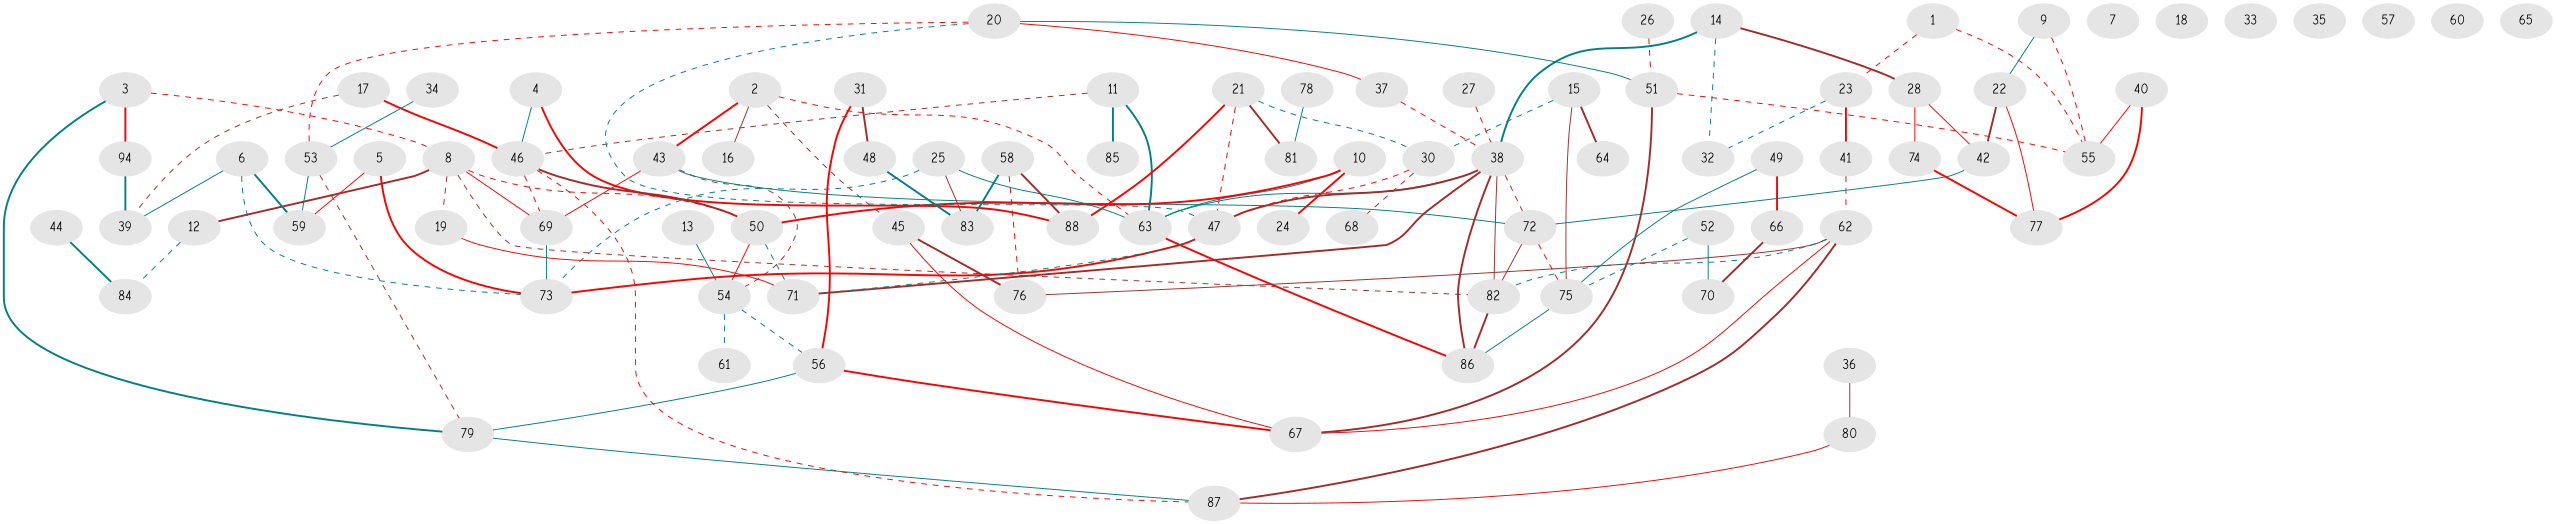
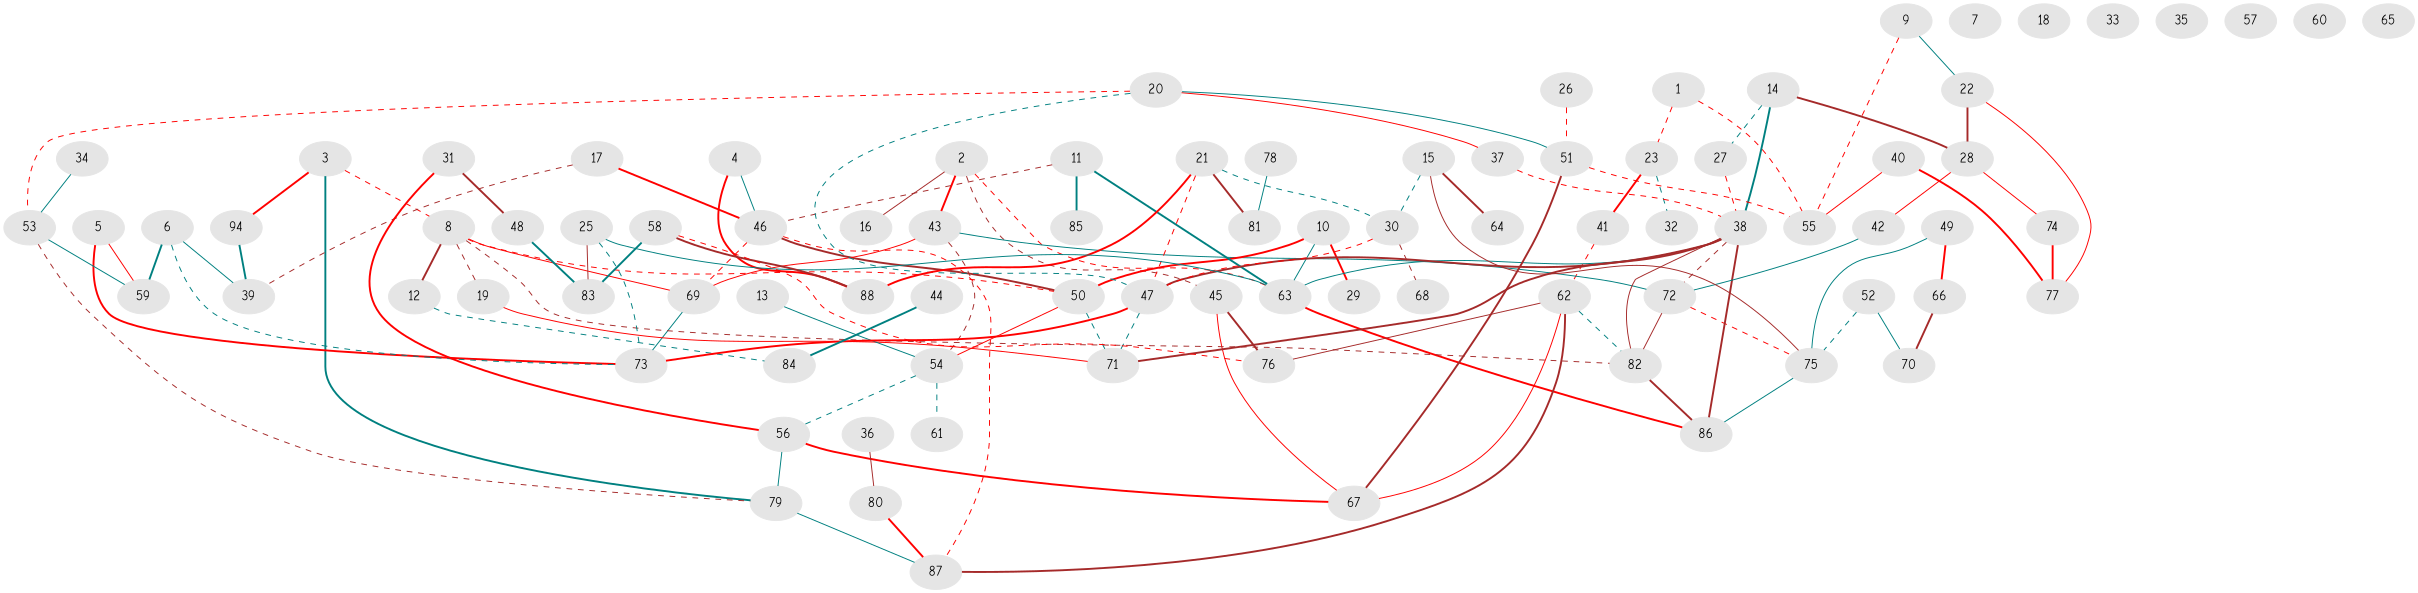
(1712, 90) -> (1747, 124)
(1992, 124) -> (1967, 124)
(1283, 228) -> (1354, 297)
(1537, 493) -> (906, 538)
